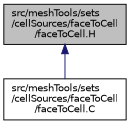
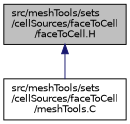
(65, 99) -> (65, 99)
